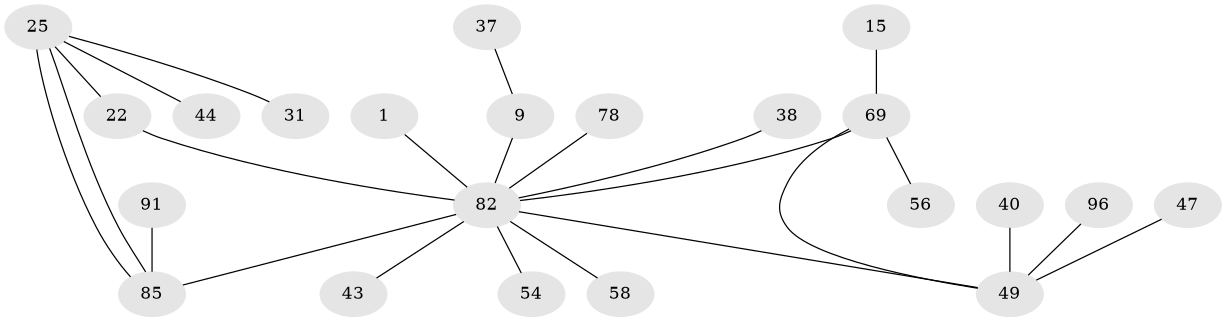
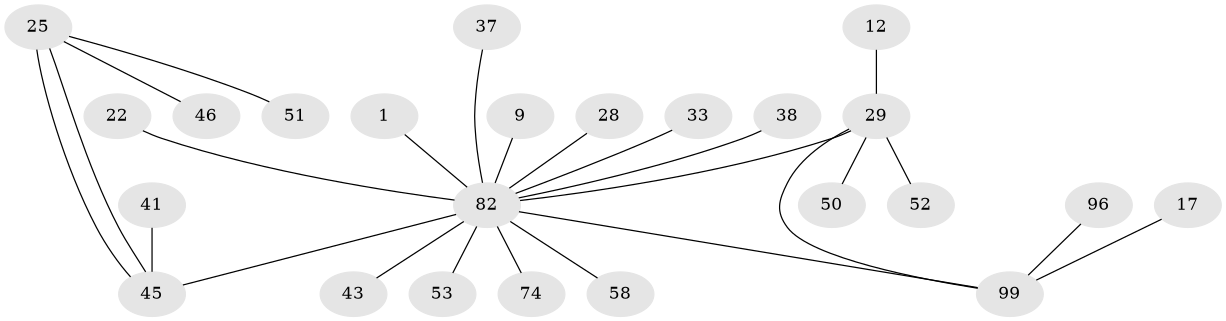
(876, 27) -> (876, 27)
(504, 71) -> (475, 116)
(78, 72) -> none
(206, 116) -> (206, 116)
(295, 116) -> (295, 116)
(609, 116) -> (609, 116)
none -> (698, 116)
(876, 116) -> (876, 116)
(152, 205) -> (152, 205)
none -> (832, 205)
(921, 205) -> (921, 205)
(1010, 205) -> none
(1188, 205) -> (1188, 205)
(152, 294) -> (152, 294)
none -> (443, 294)
(532, 294) -> (532, 294)
(1010, 294) -> (1010, 294)
